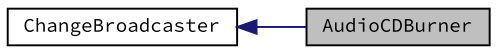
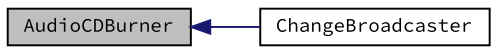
(282, 27) -> (235, 27)
